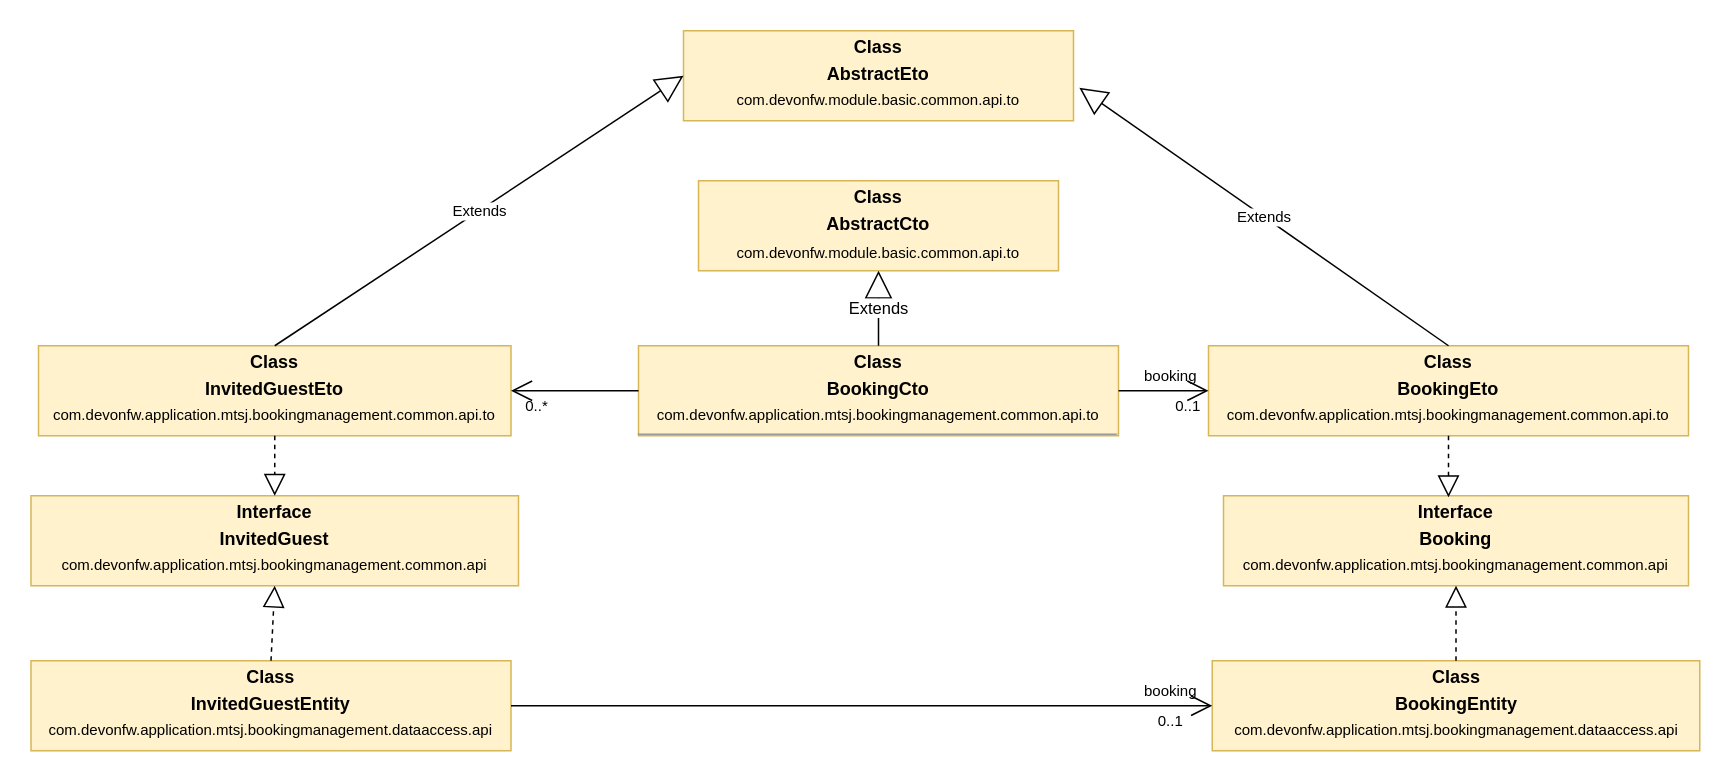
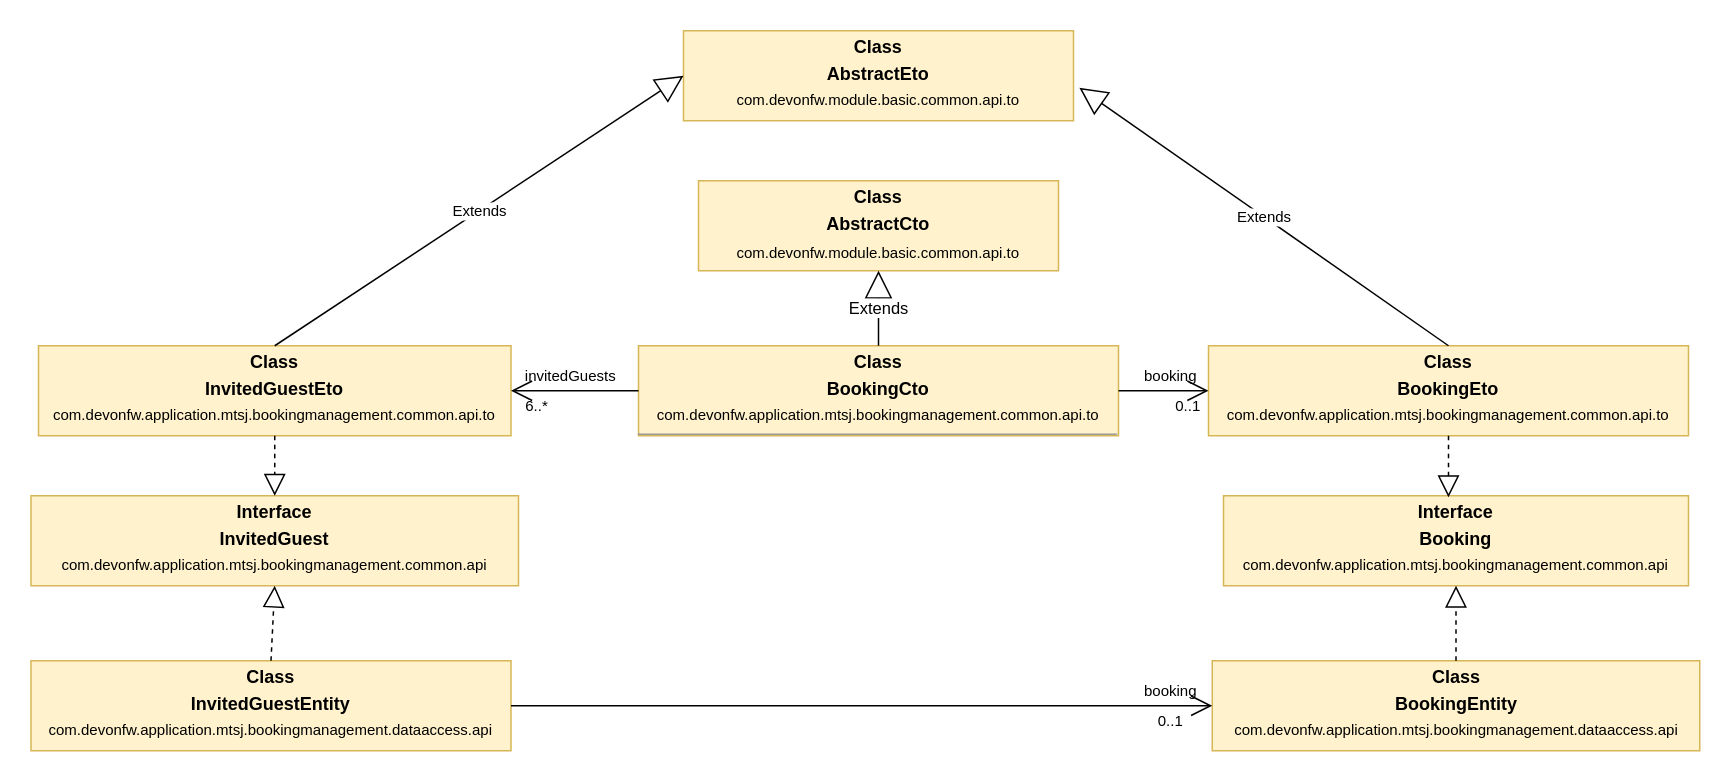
none -> (571, 376)
(538, 406) -> (538, 406)
